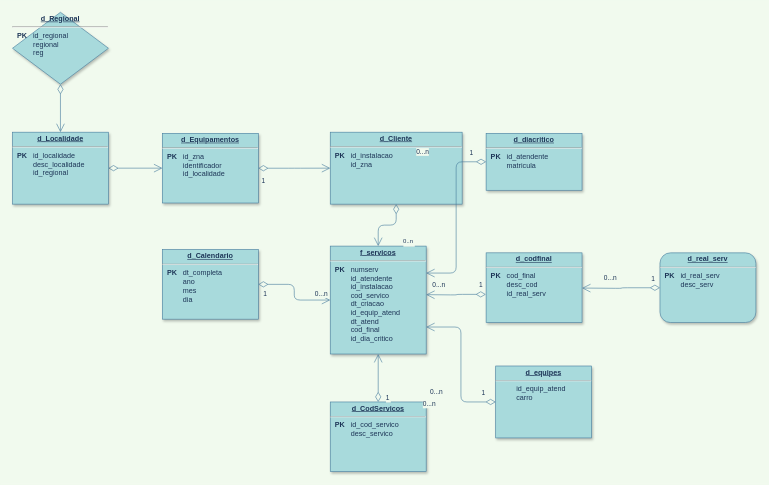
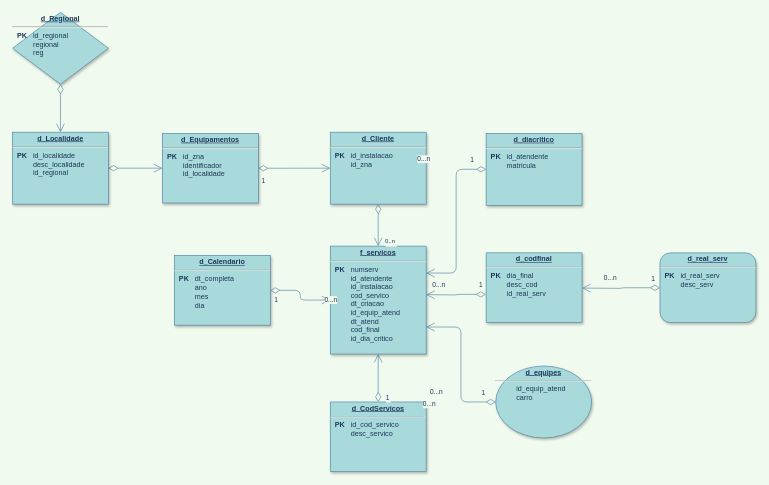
(534, 162) -> (534, 169)
(396, 168) -> (378, 168)
(509, 270) -> (509, 270)
(210, 285) -> (222, 291)
(544, 402) -> (544, 402)
